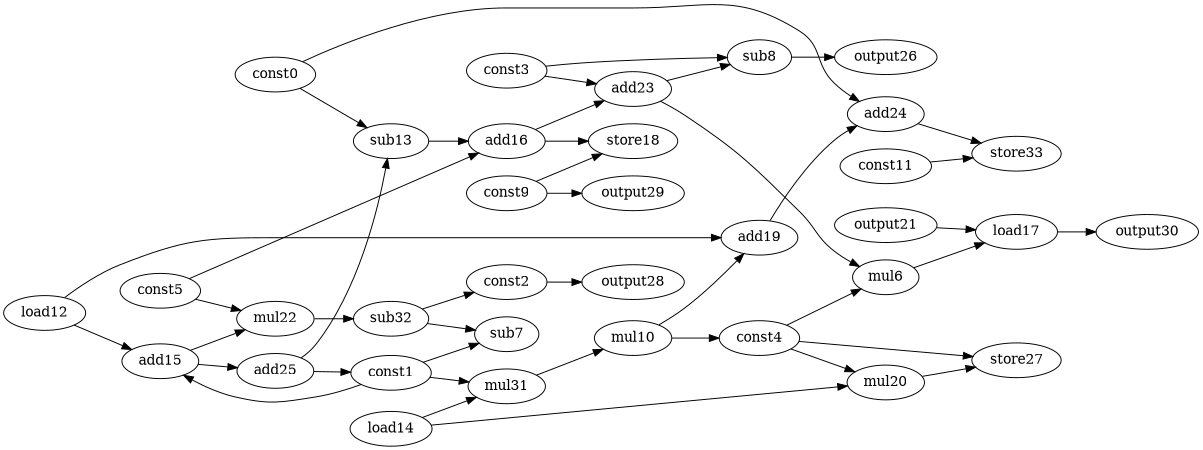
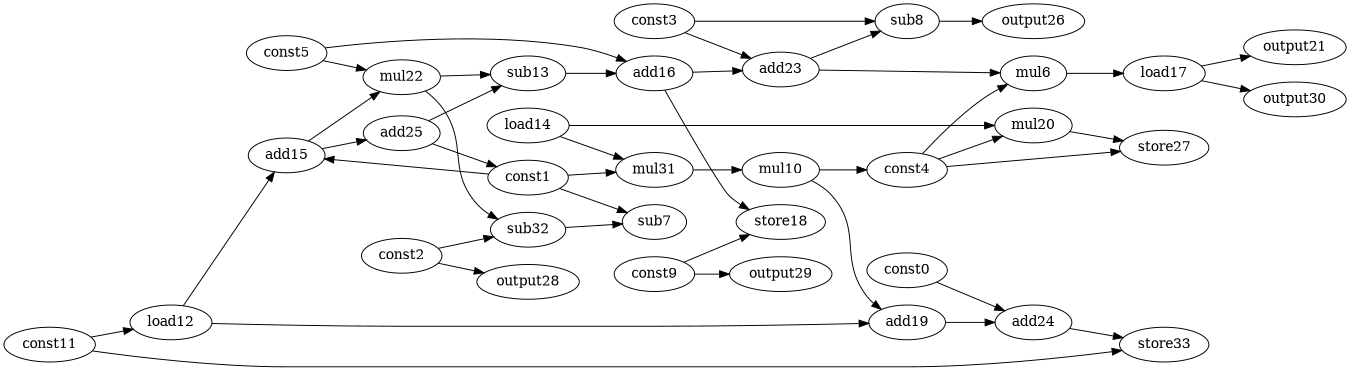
(329, 106) -> (461, 75)
(951, 229) -> (1221, 62)
(444, 302) -> (461, 244)
none -> (107, 334)
